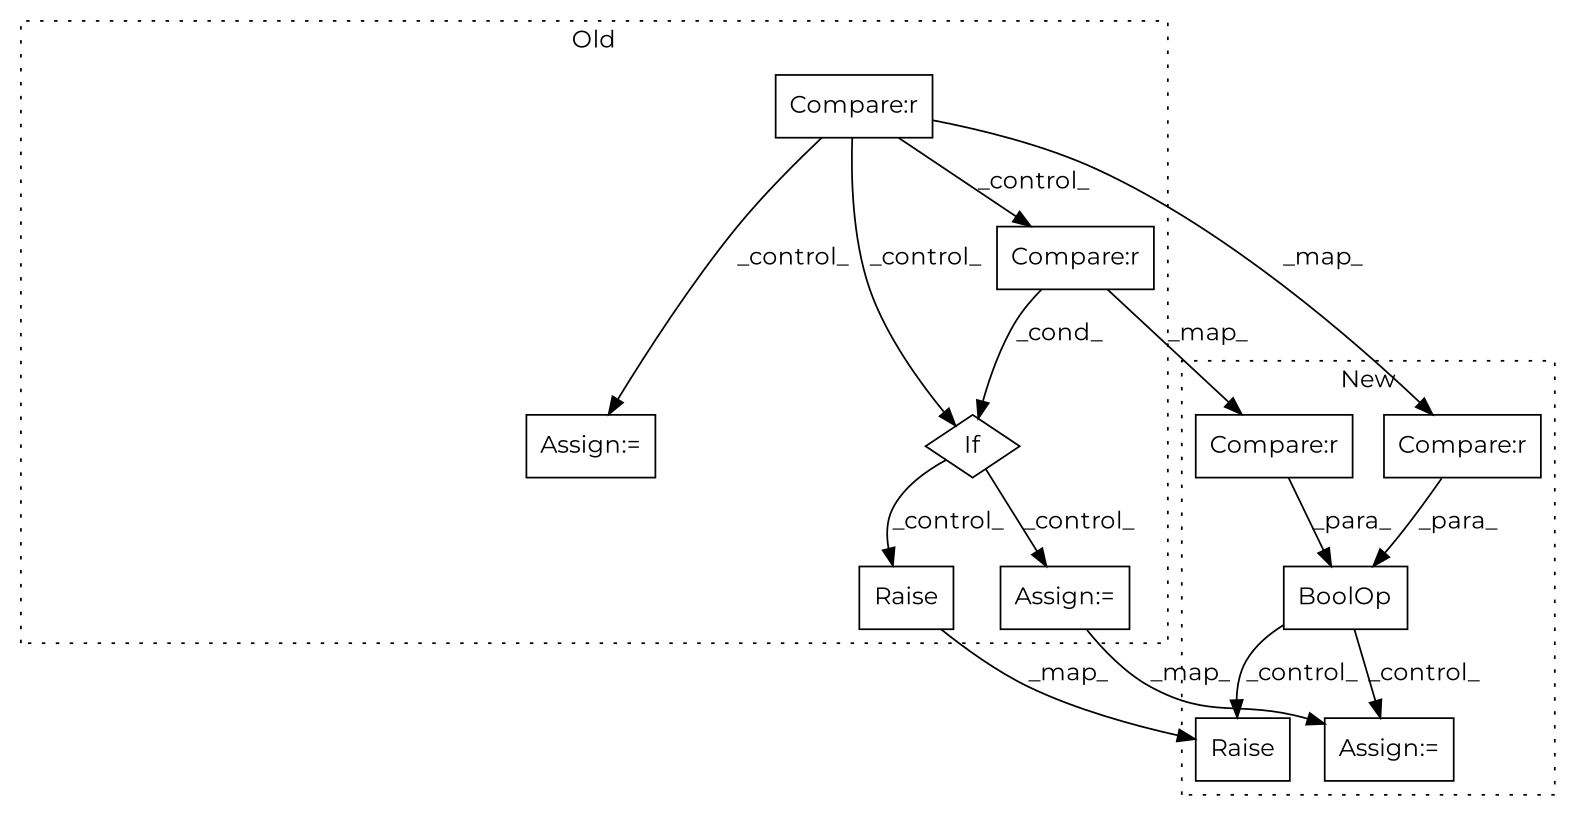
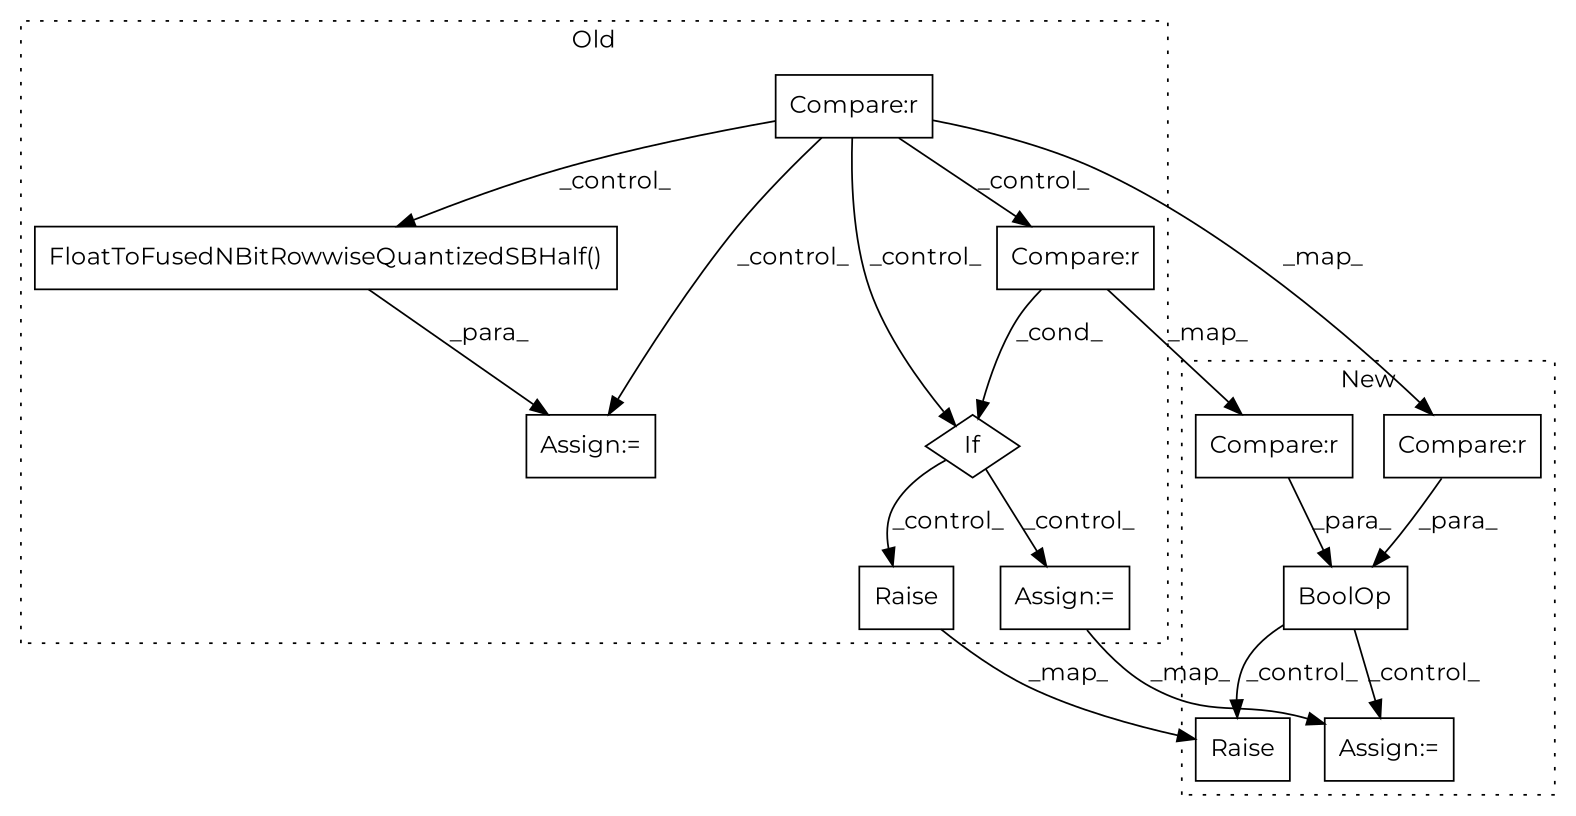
none -> (326, 258)
